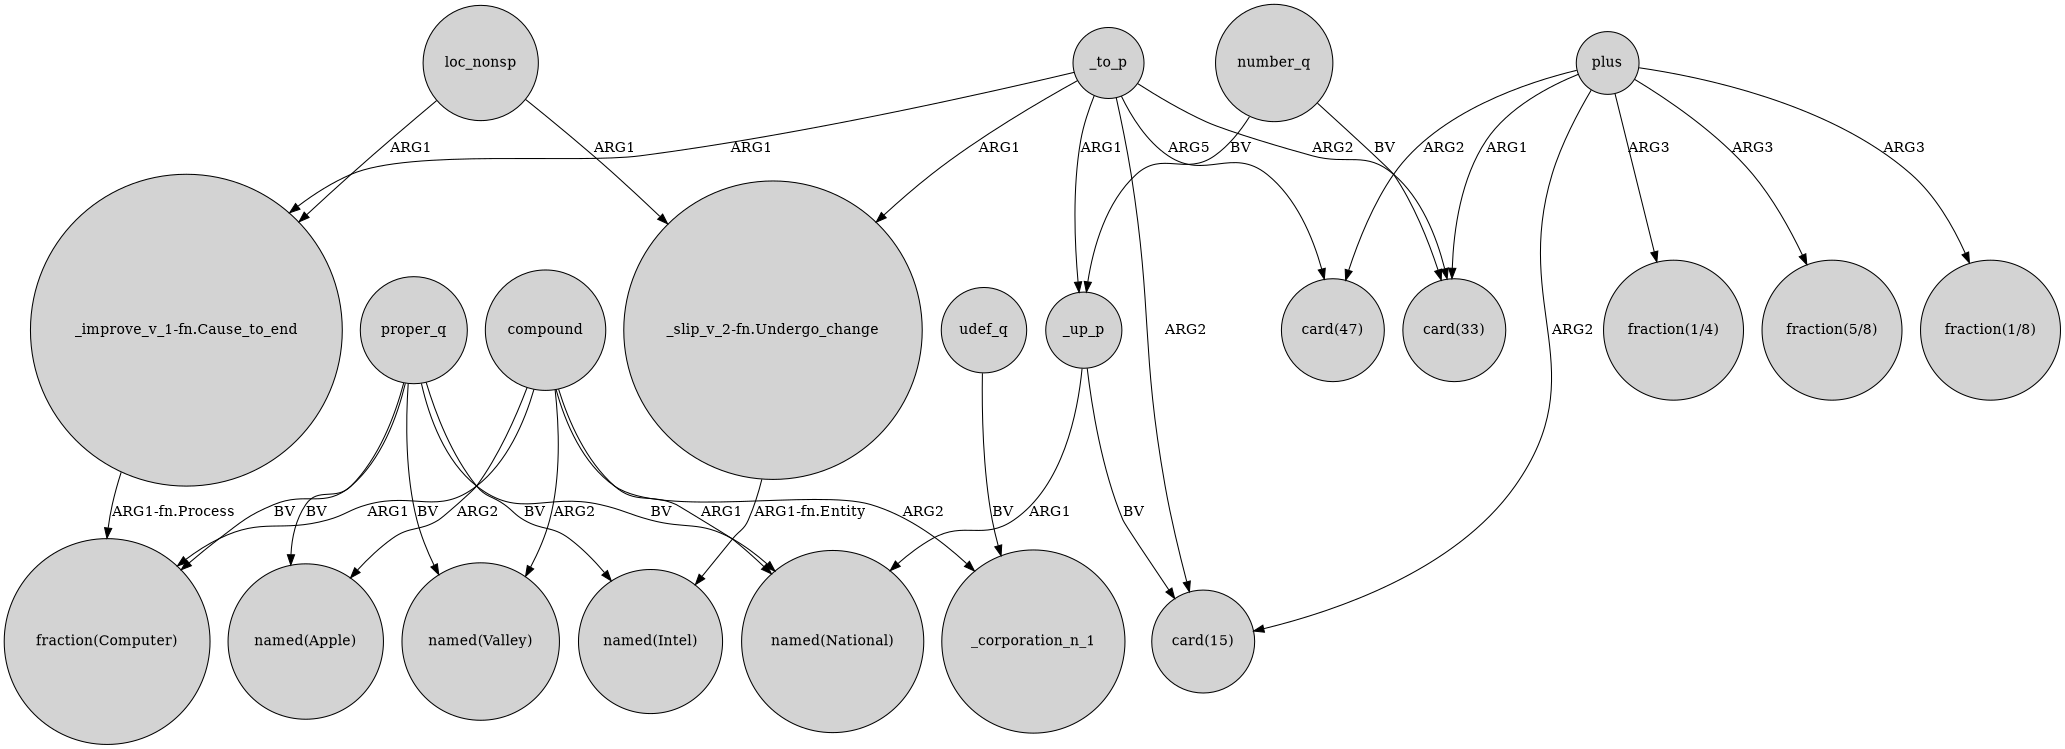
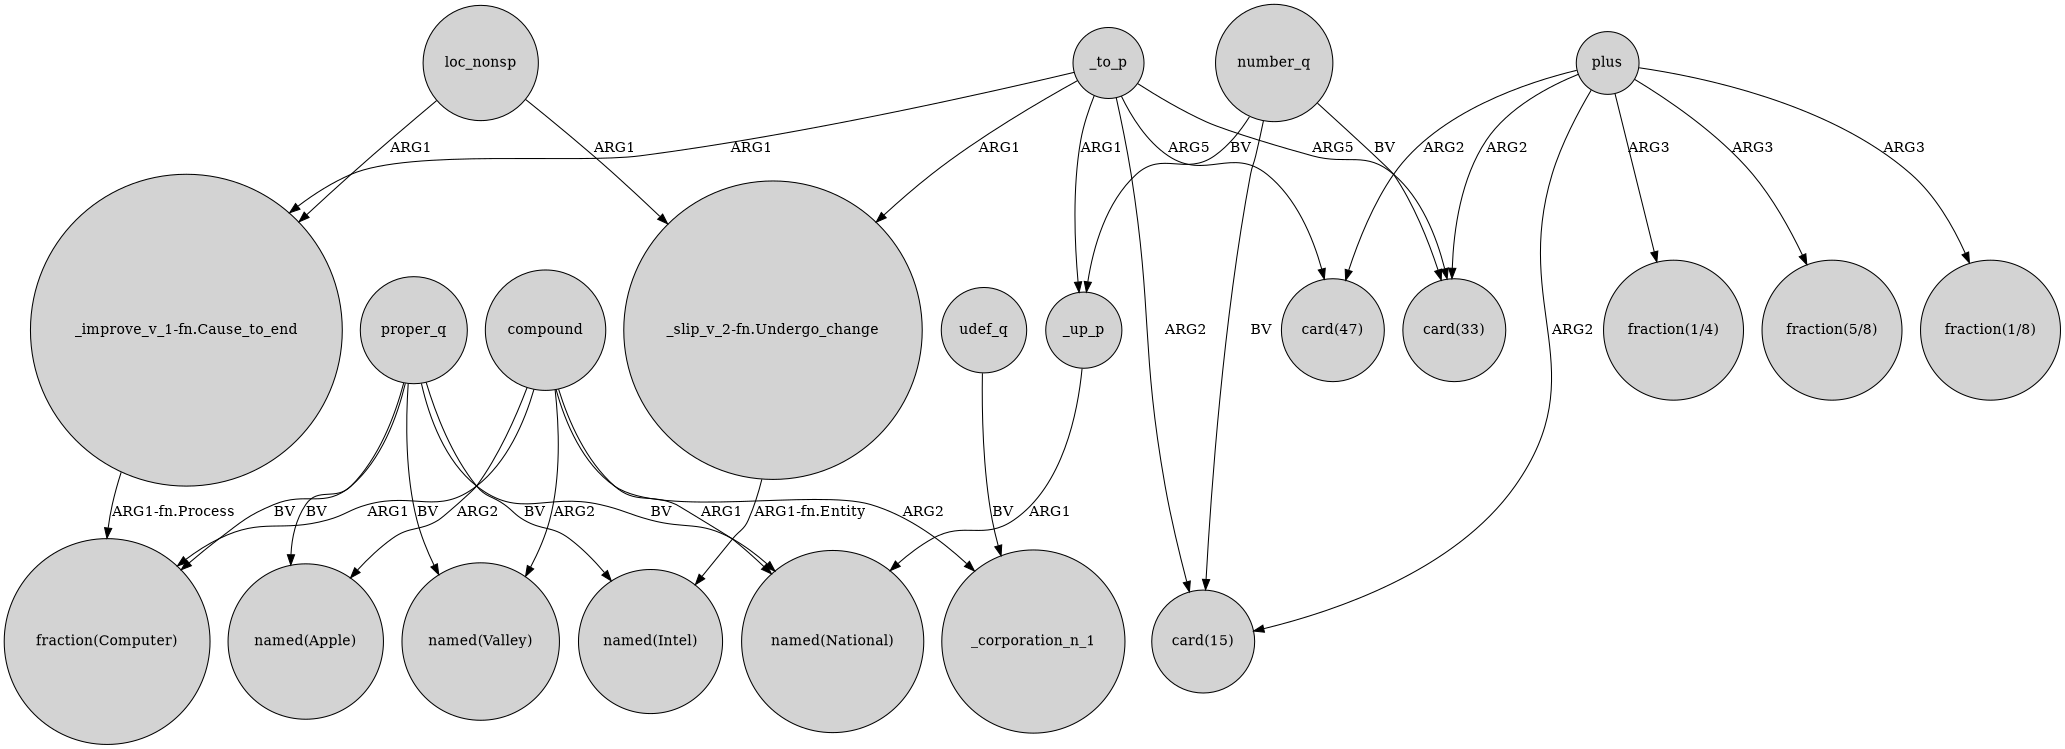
(1333, 148) -> (1333, 148)
(1507, 148) -> (1507, 148)
(1111, 486) -> (1225, 349)
